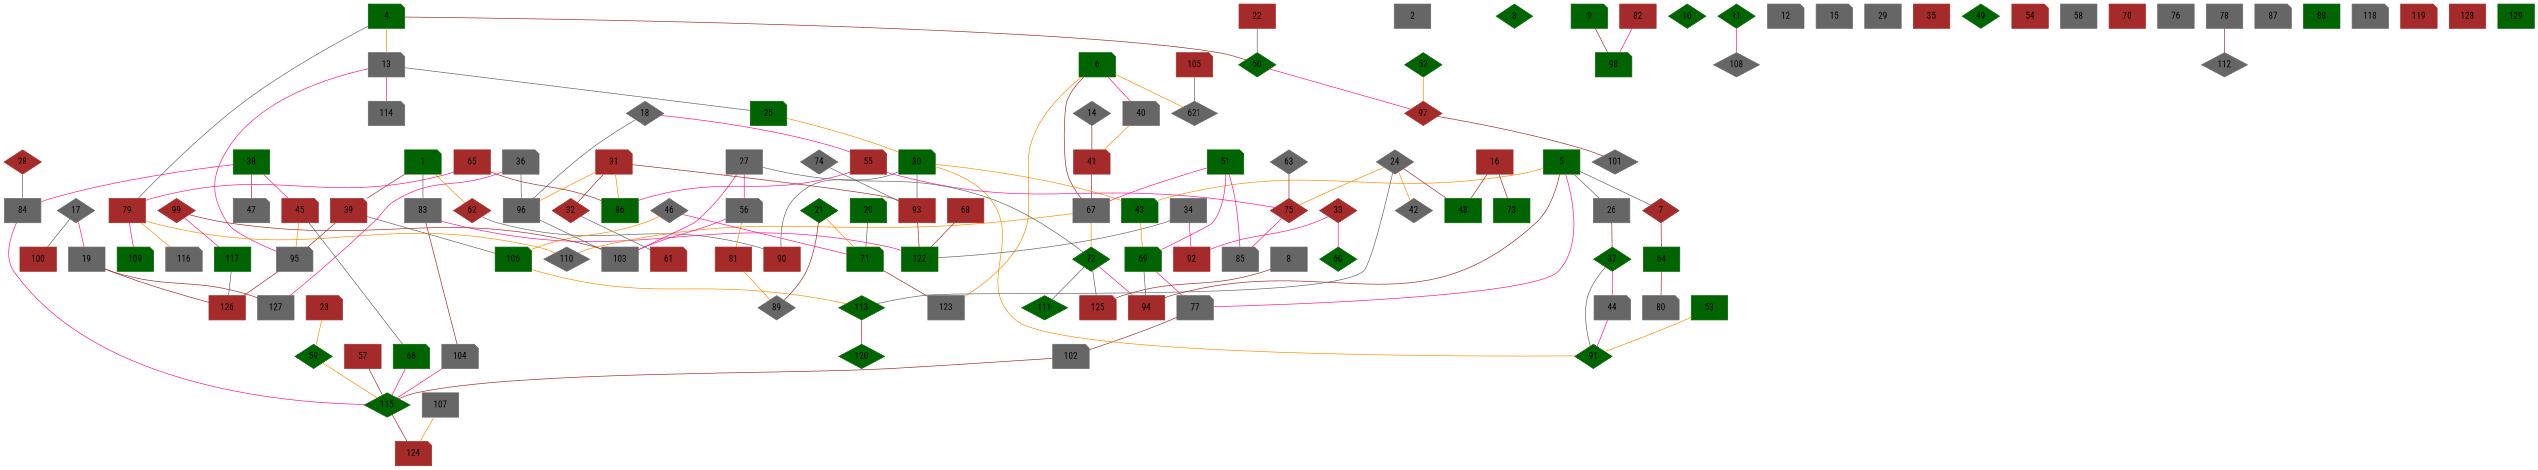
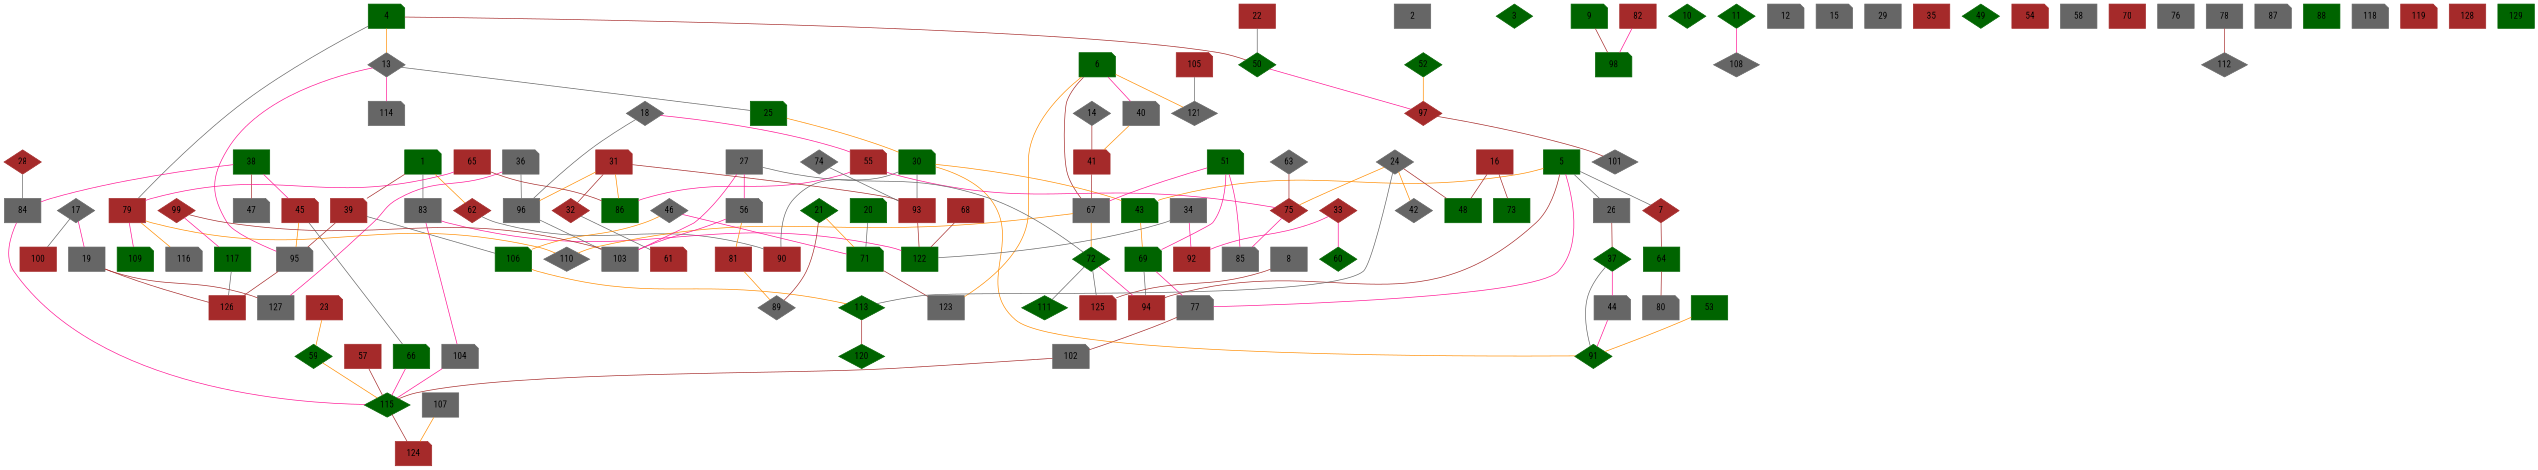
(386, 65) -> (386, 65)
(1194, 113) -> (1194, 113)
(441, 283) -> (441, 283)
